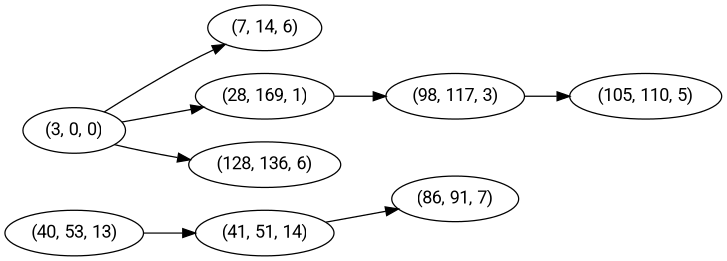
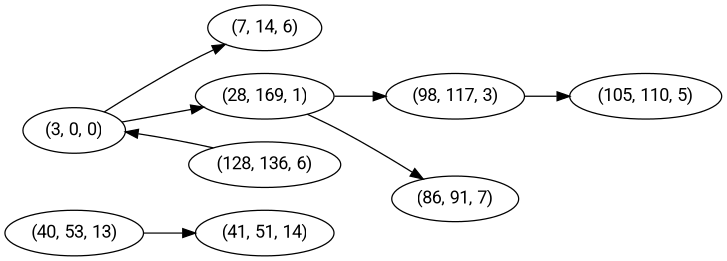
(146, 152) -> (176, 140)
(356, 217) -> (361, 141)
